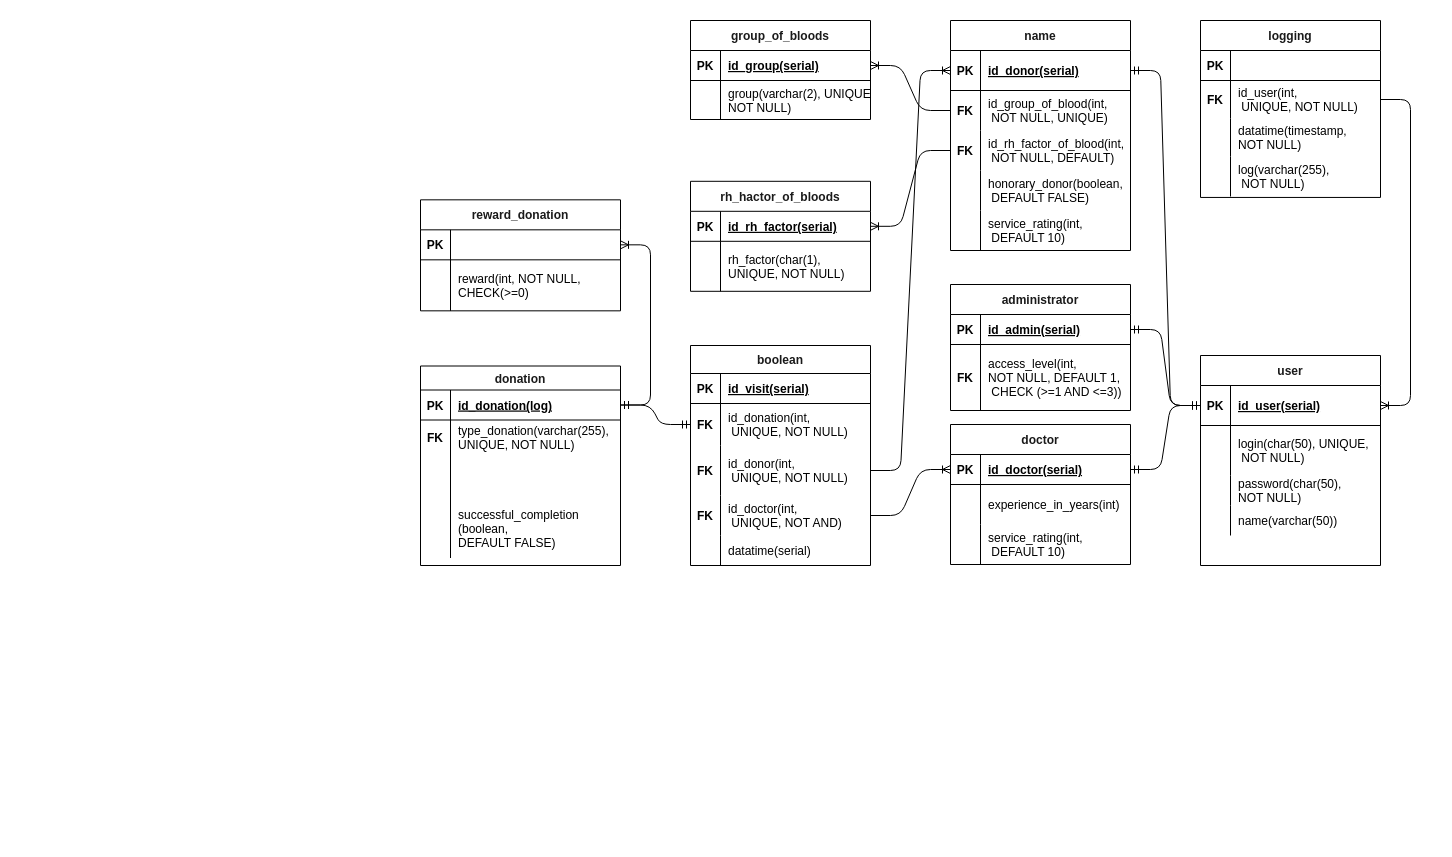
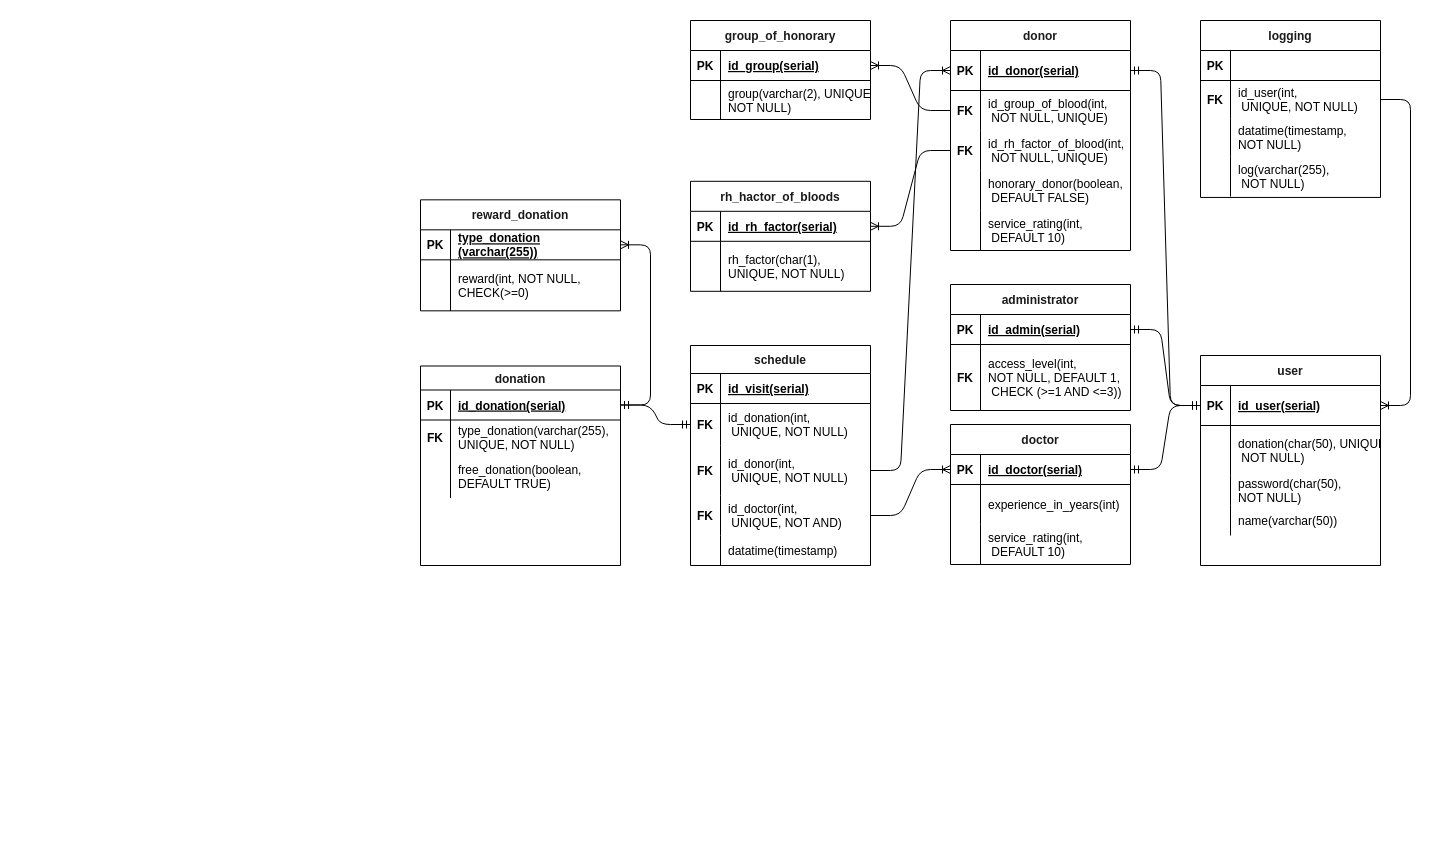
(780, 36) -> (780, 36)
(1040, 36) -> (1040, 36)
(1069, 144) -> (1069, 144)
none -> (536, 245)
(780, 360) -> (780, 360)
(507, 406) -> (516, 406)
(1307, 444) -> (1319, 444)
none -> (536, 476)
(536, 528) -> none
(777, 551) -> (789, 551)
